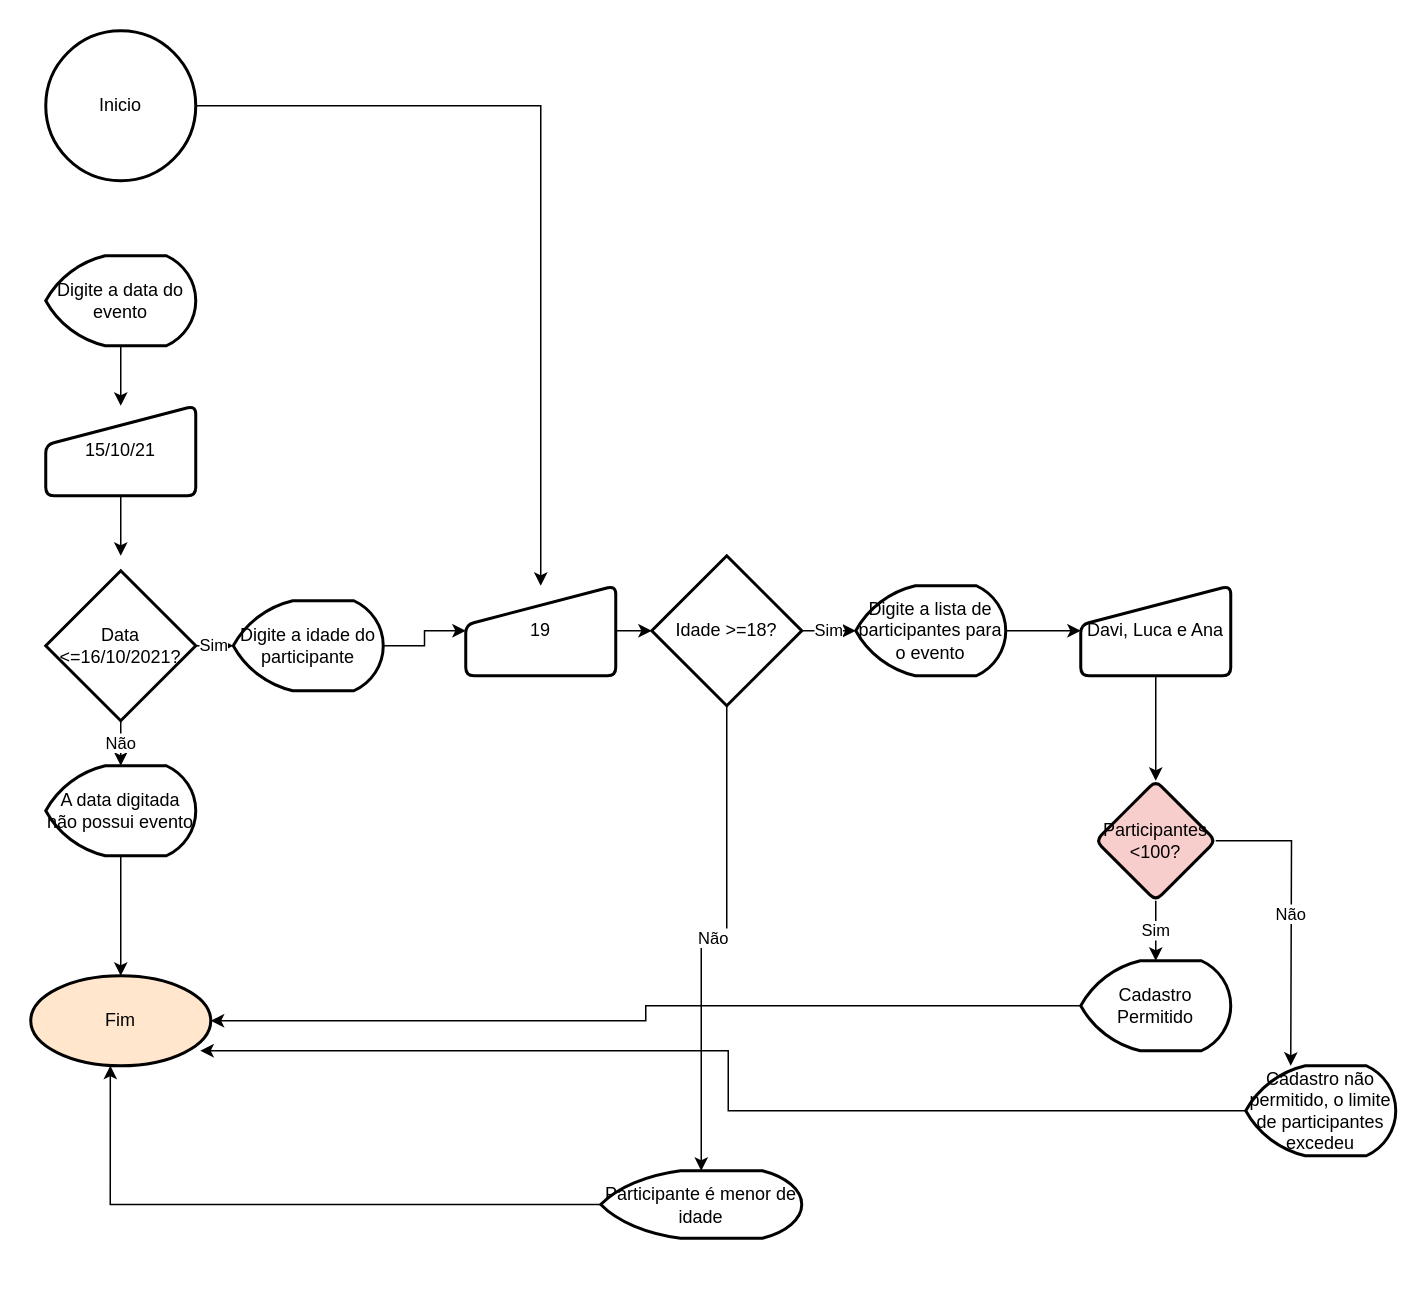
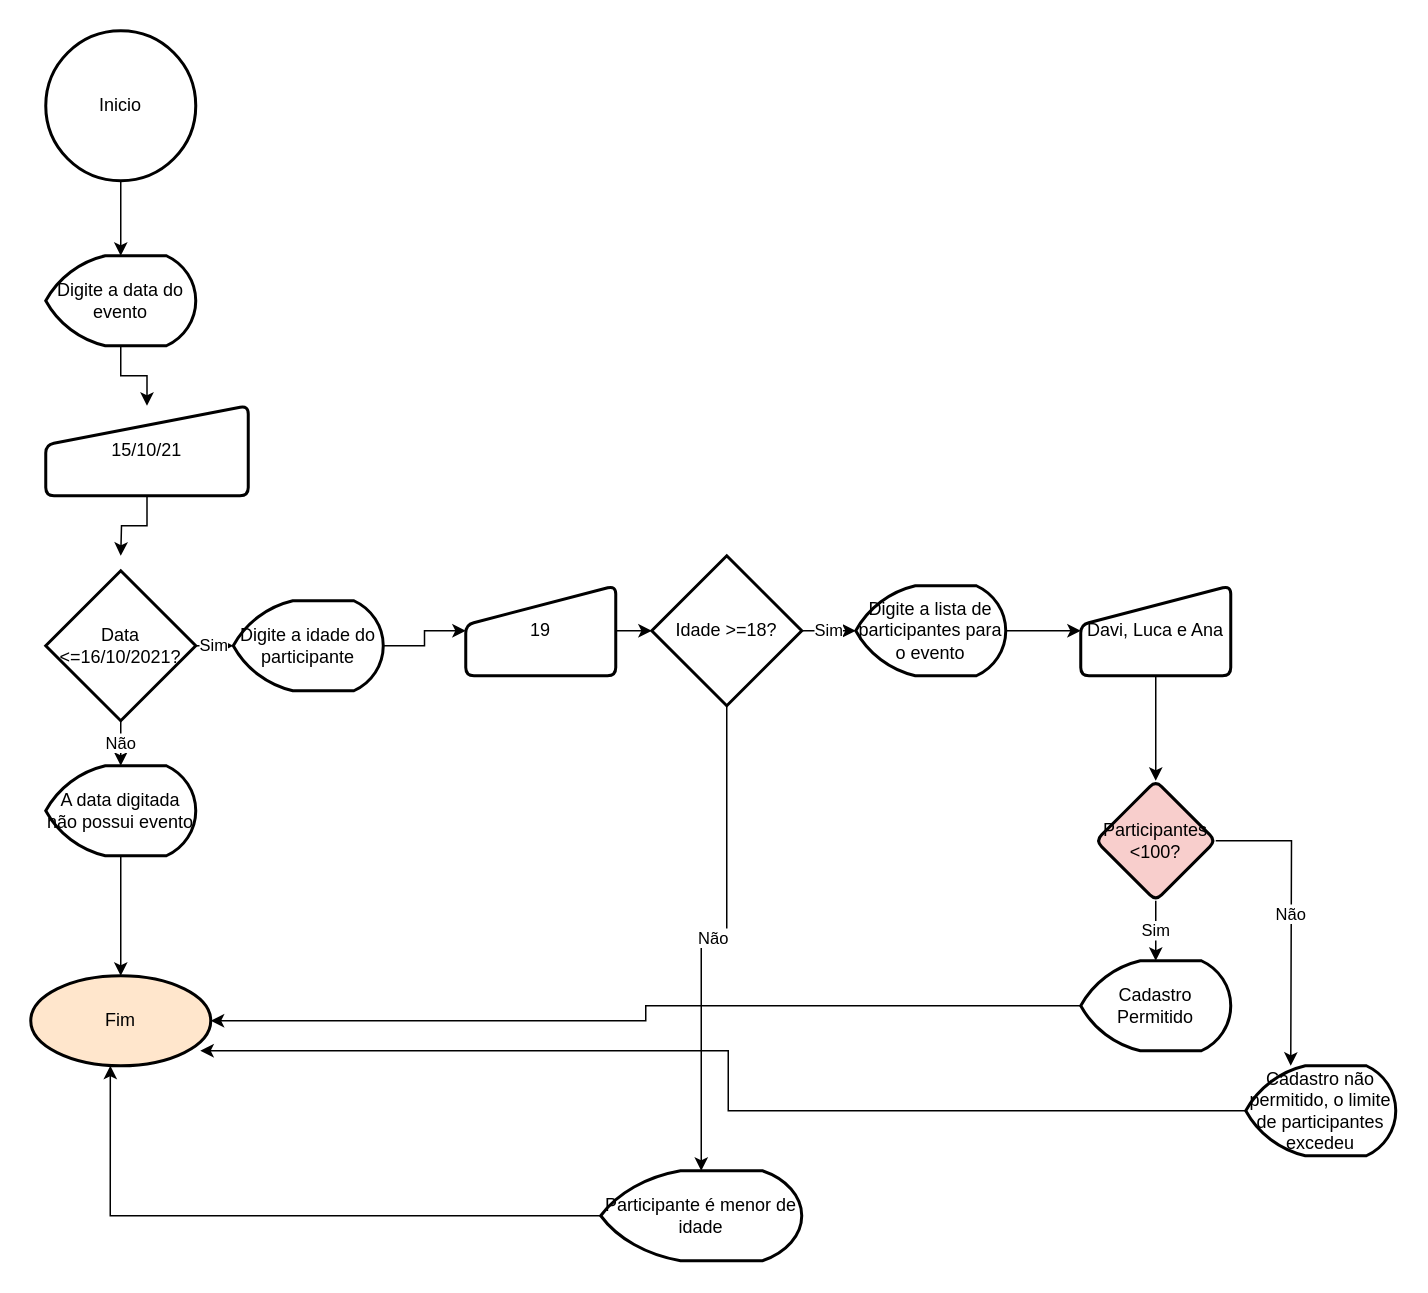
(541, 168) -> (121, 213)
(121, 451) -> (147, 451)
(701, 1205) -> (701, 1216)
